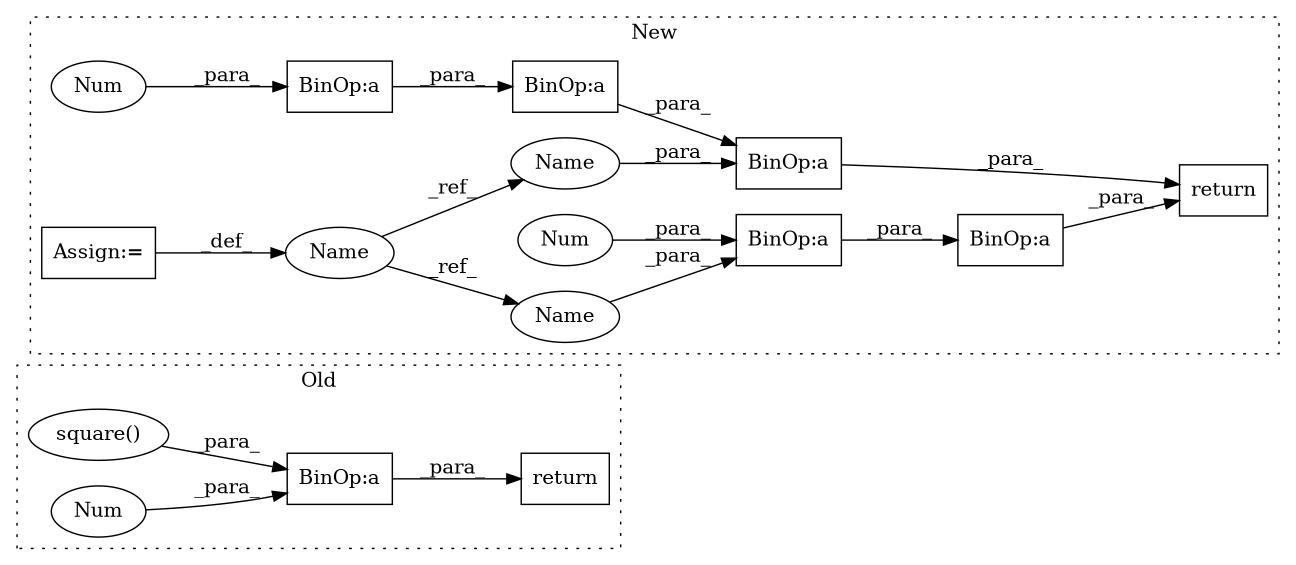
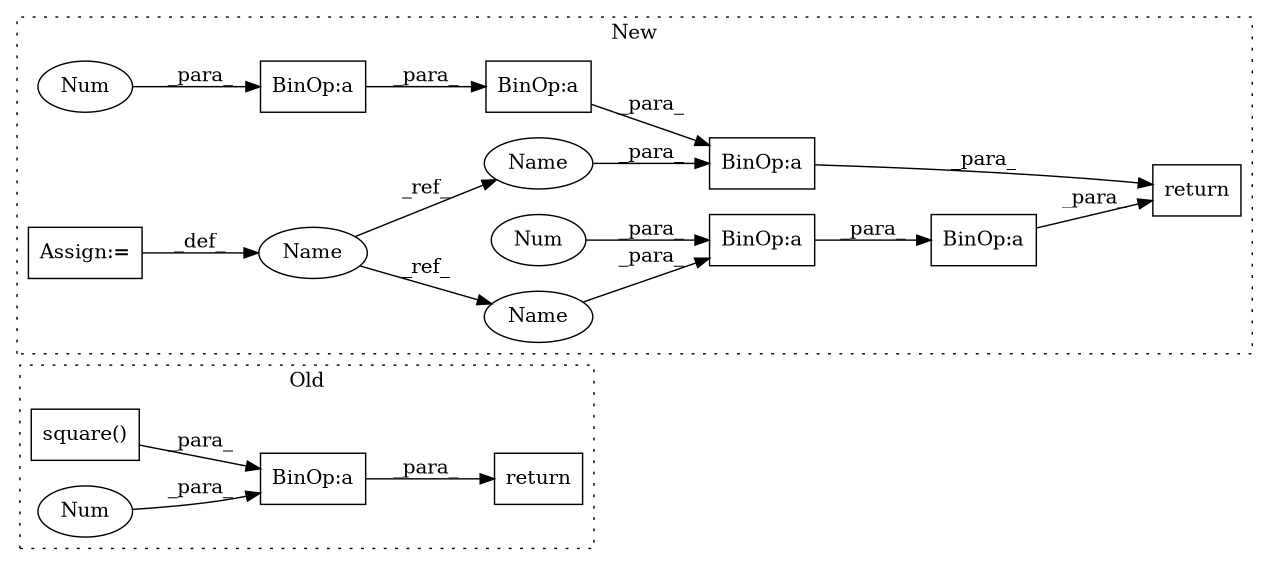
(99, 435) -> (85, 435)
